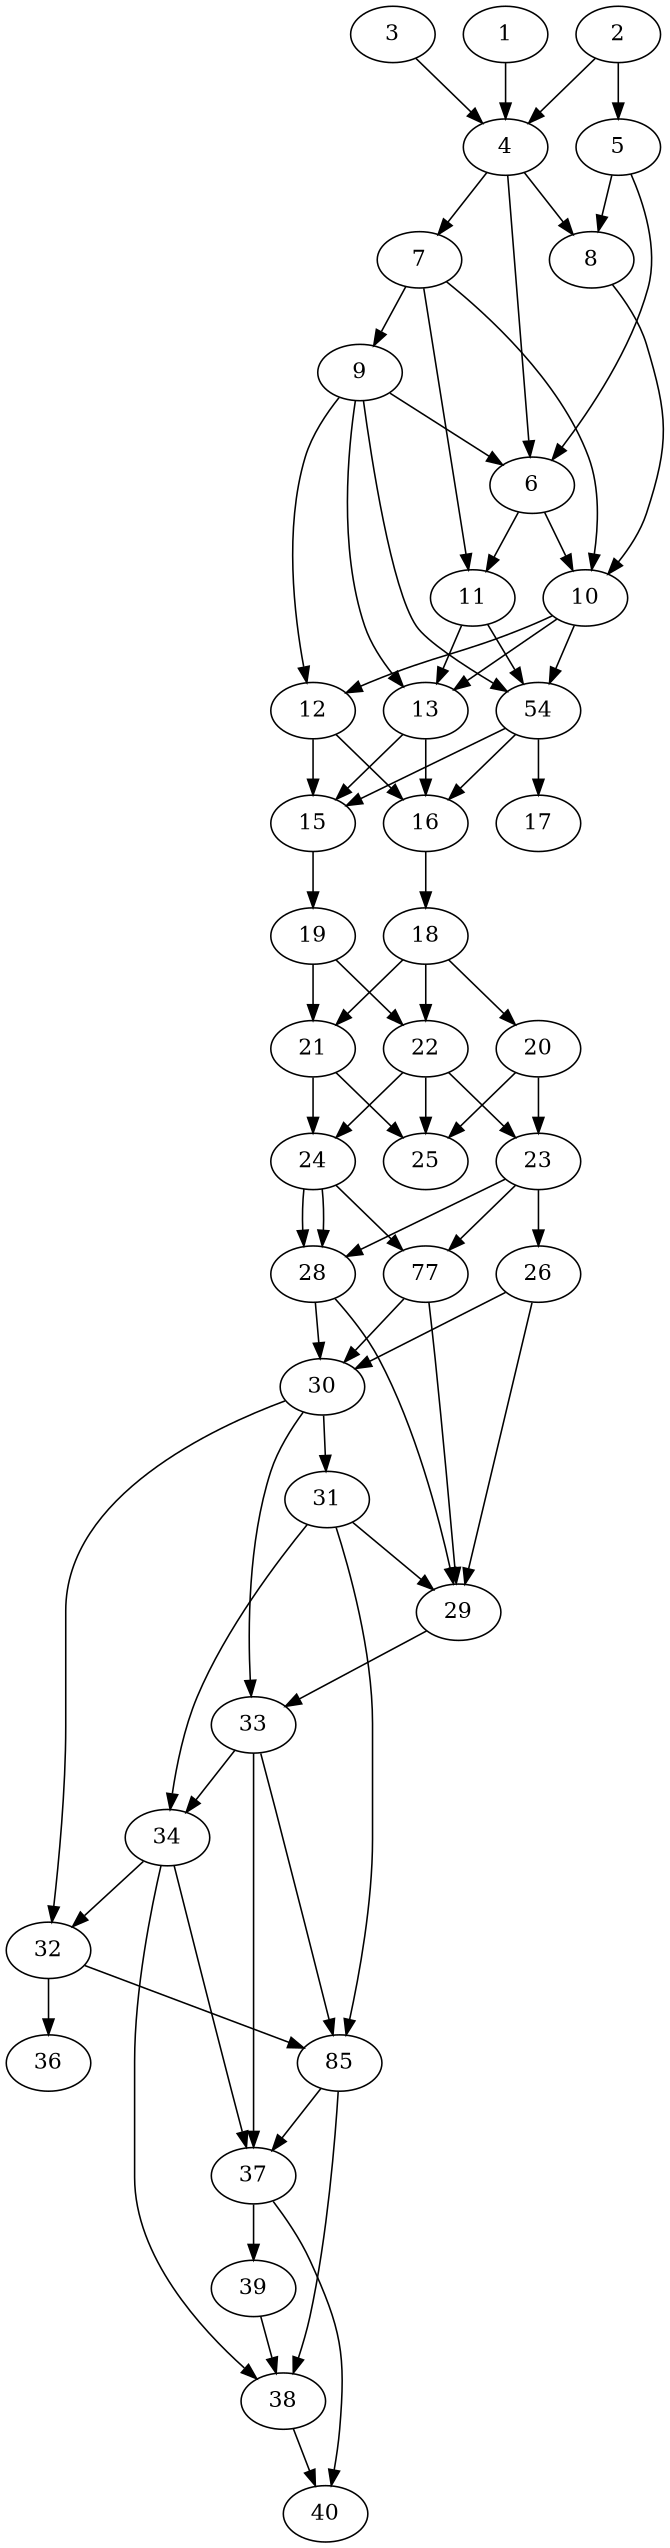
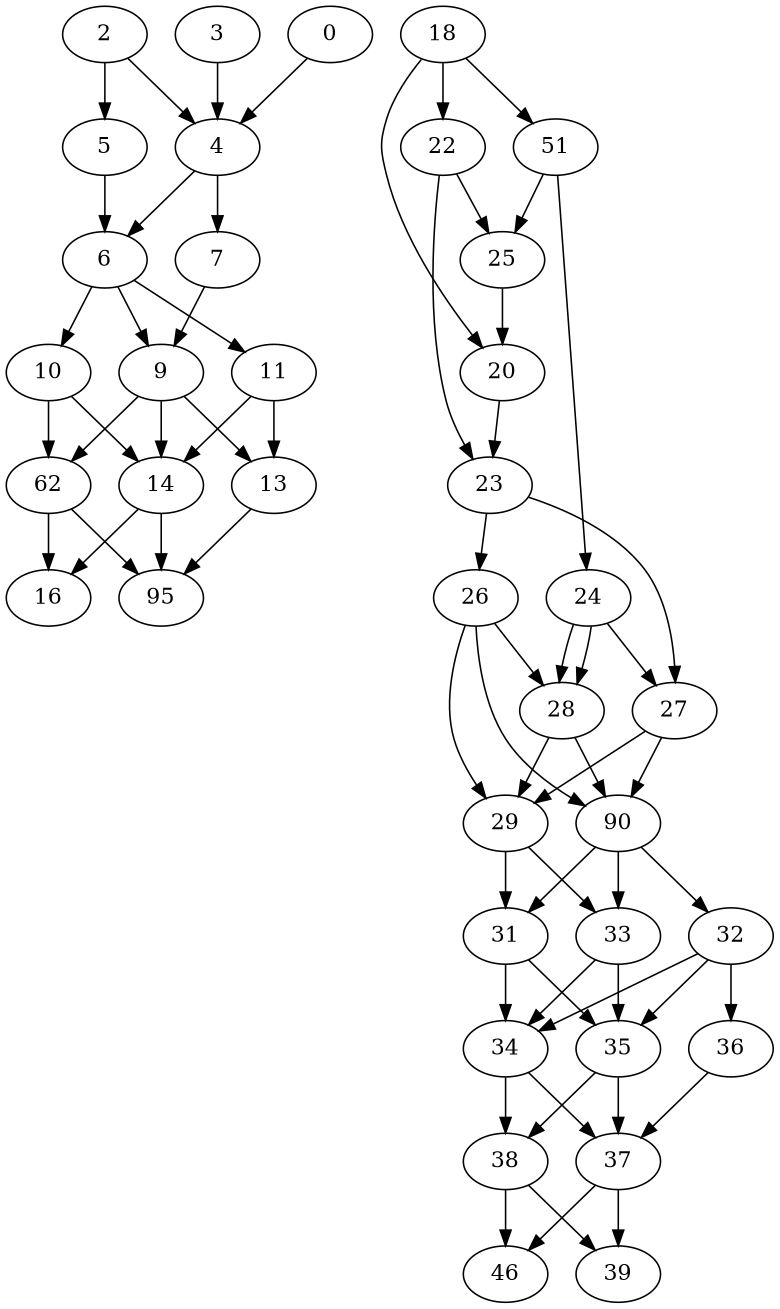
(506, 34) -> (330, 34)
(592, 260) -> none
(558, 400) -> none
(444, 414) -> none
(435, 422) -> (129, 309)
(514, 648) -> none
(313, 711) -> (49, 485)
(538, 711) -> (161, 485)
(426, 756) -> none
(313, 823) -> (161, 598)
(538, 823) -> none
(426, 872) -> none
(313, 936) -> none
(313, 1049) -> (556, 147)
(377, 1098) -> none
(489, 1098) -> (502, 309)
(433, 1214) -> (514, 648)
(426, 1274) -> (675, 711)
(322, 1387) -> (618, 823)
(387, 1551) -> (506, 872)
(114, 1889) -> (629, 987)
(254, 1942) -> (680, 1099)
(340, 2063) -> (618, 1049)
(266, 2337) -> (555, 1211)
(326, 2514) -> (506, 1274)
